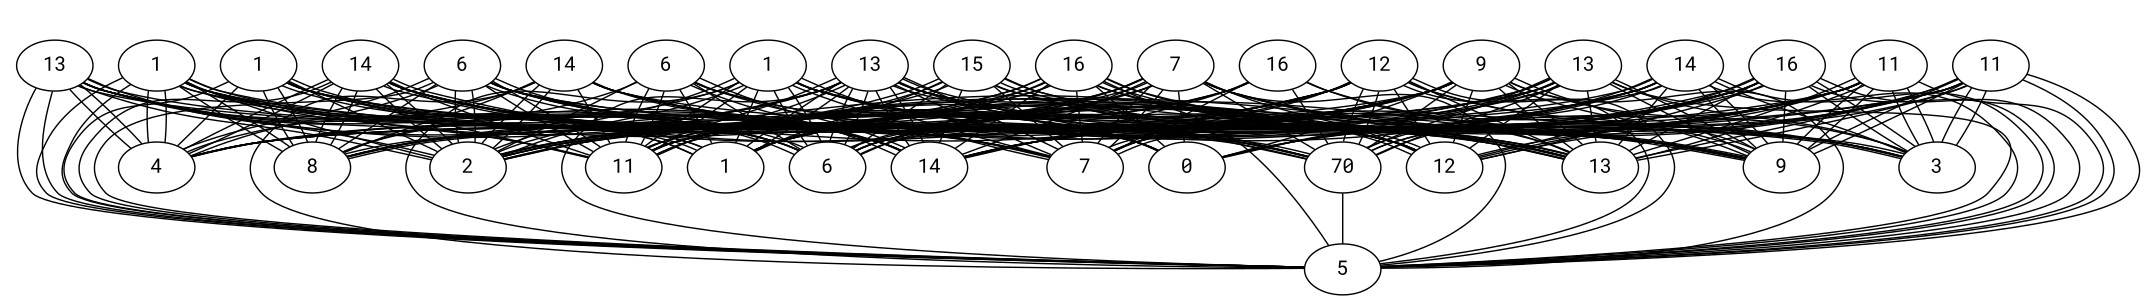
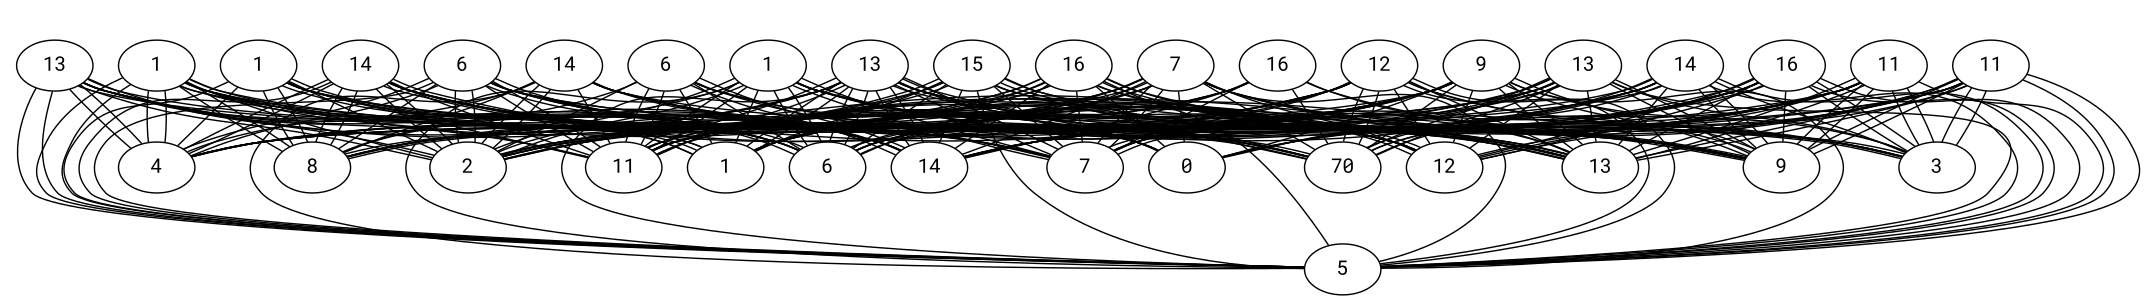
none -> (569, 127)
(1343, 219) -> (1107, 234)
